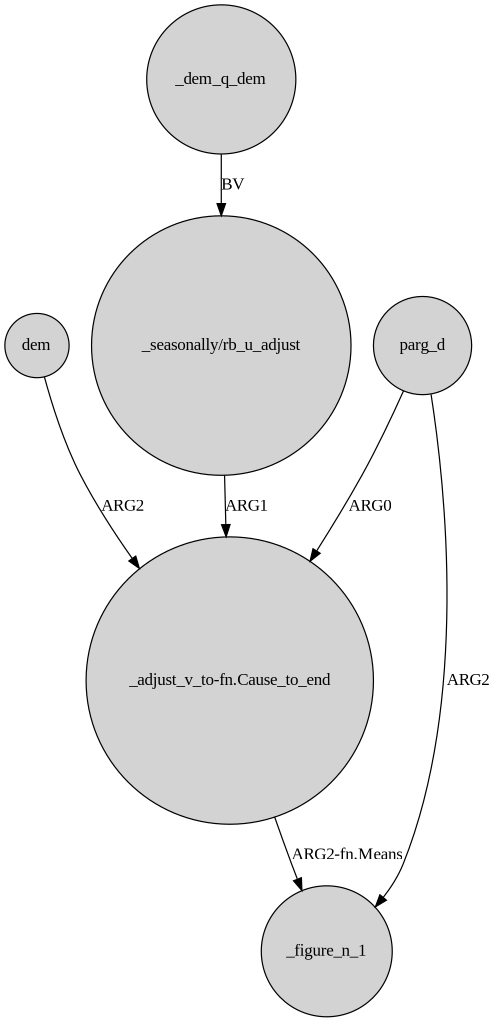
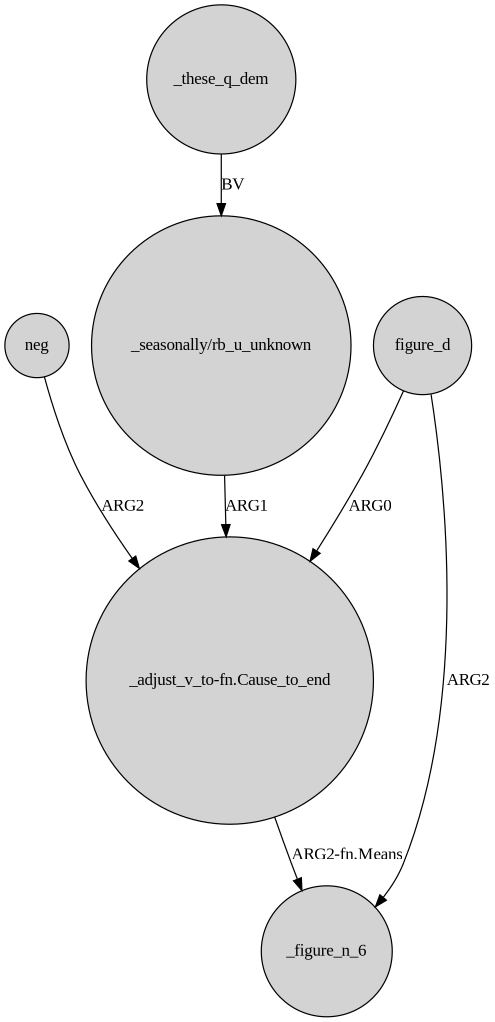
(221, 79) -> (221, 79)
(37, 346) -> (37, 346)
(221, 346) -> (221, 346)
(423, 346) -> (423, 346)
(327, 951) -> (327, 951)
